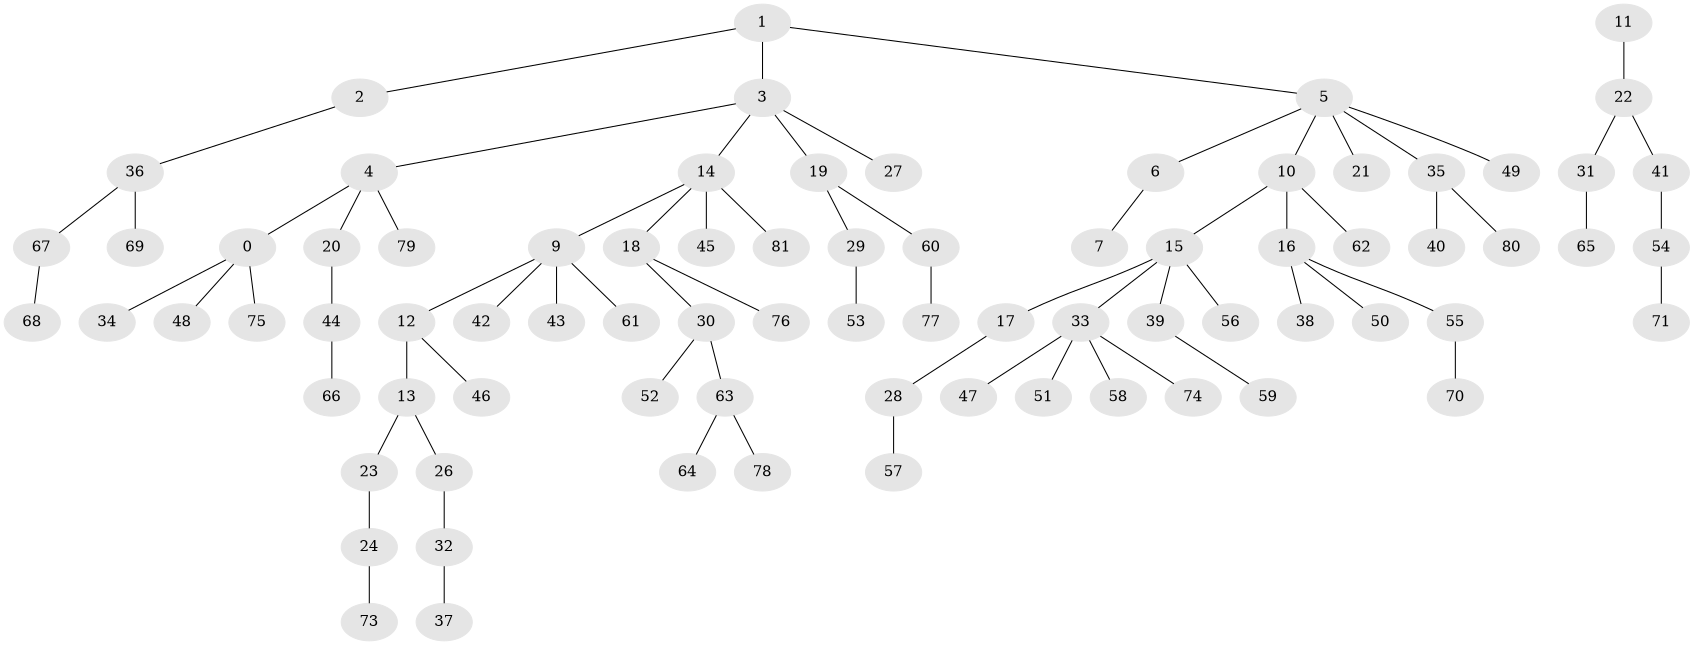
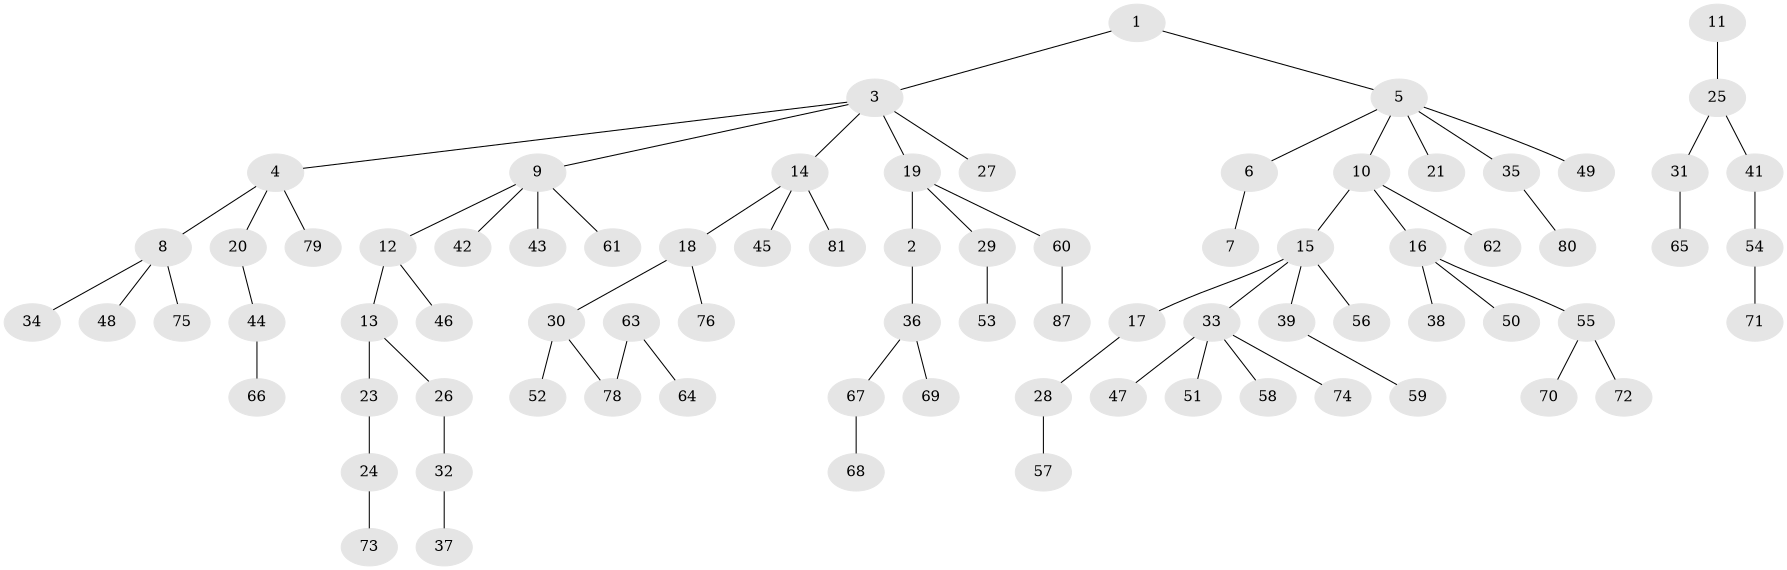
(561, 60) -> (912, 210)
(1624, 98) -> (1717, 98)
(631, 210) -> (706, 135)
(248, 248) -> (163, 248)
(1437, 248) -> none
(931, 322) -> (1062, 322)
(716, 360) -> (585, 360)
none -> (1624, 397)
